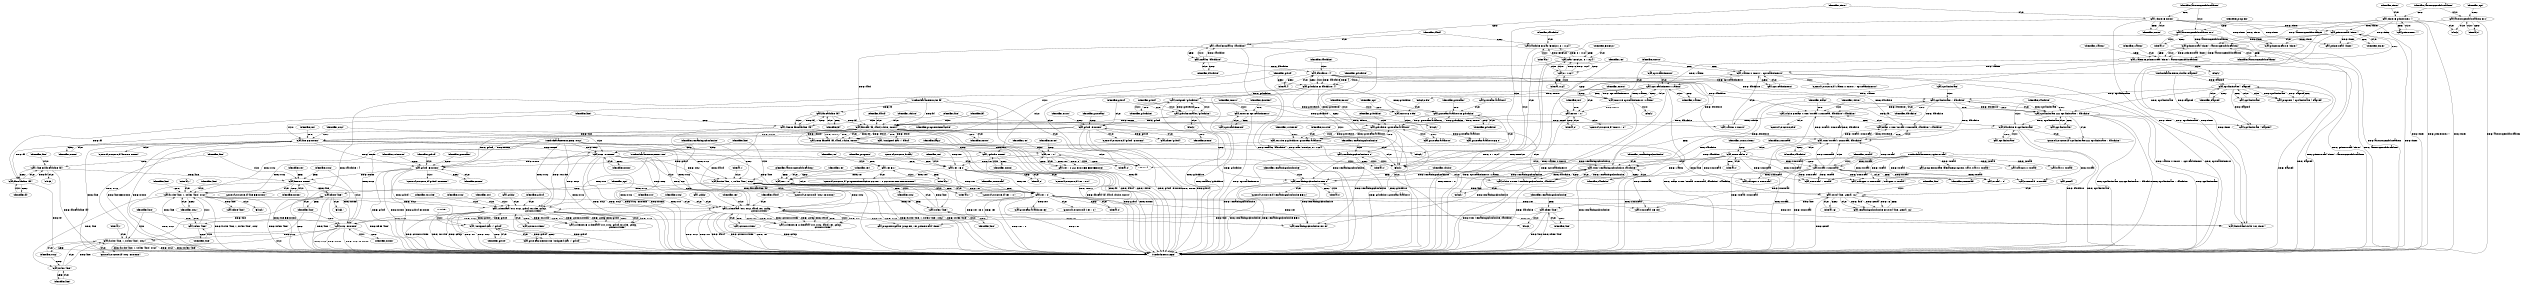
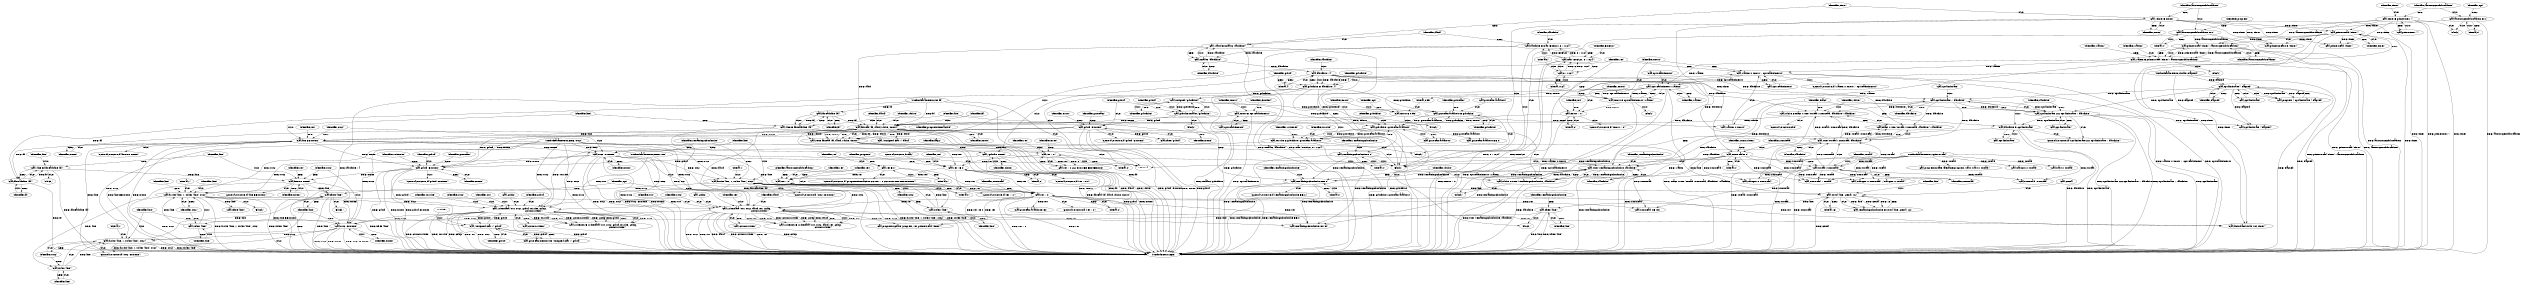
none -> (1322, 49)
(1423, 100) -> (1423, 100)
(1885, 114) -> (1885, 114)
(2160, 122) -> (1739, 25)
(1197, 165) -> none
(1996, 181) -> none
